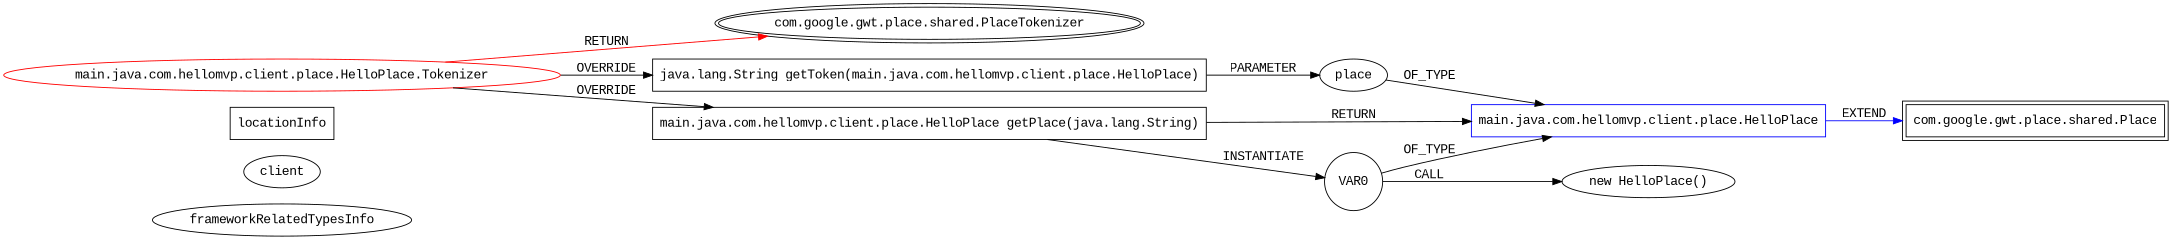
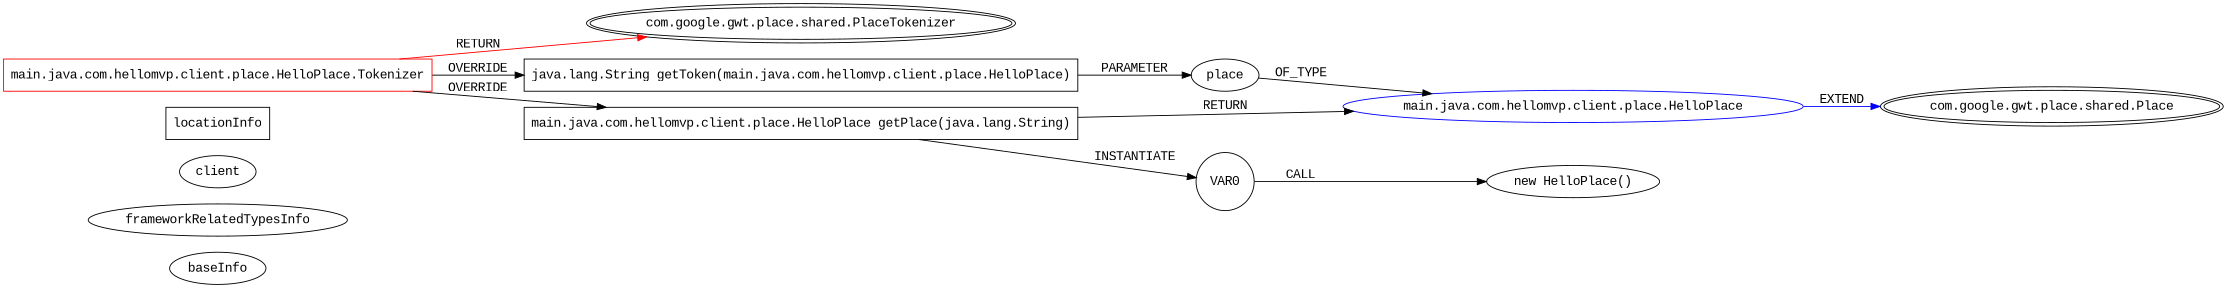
(282, 75) -> (218, 75)
(1648, 121) -> (1573, 106)
(2035, 121) -> (2052, 106)
(1462, 154) -> none
none -> (218, 268)
